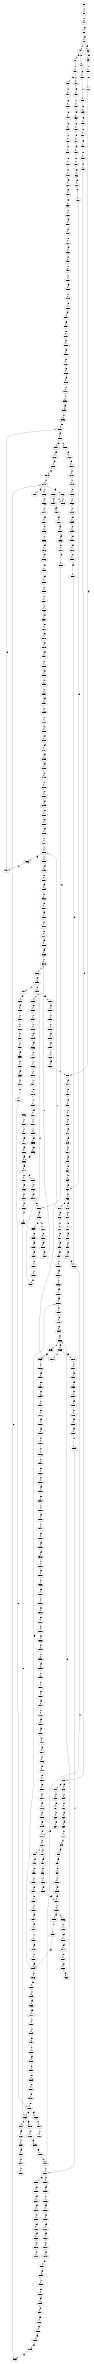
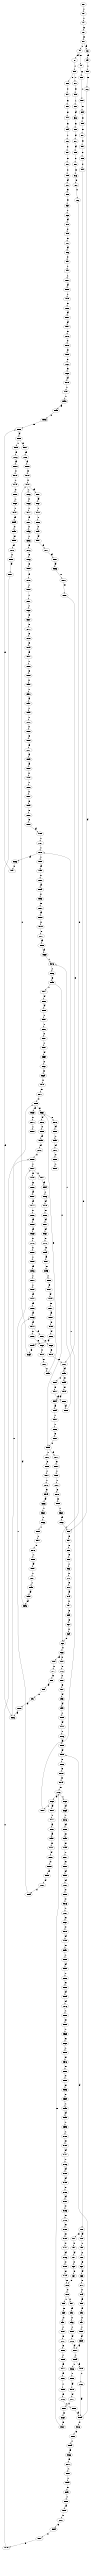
(53, 490) -> (38, 499)
(58, 499) -> (38, 517)
none -> (32, 1262)
